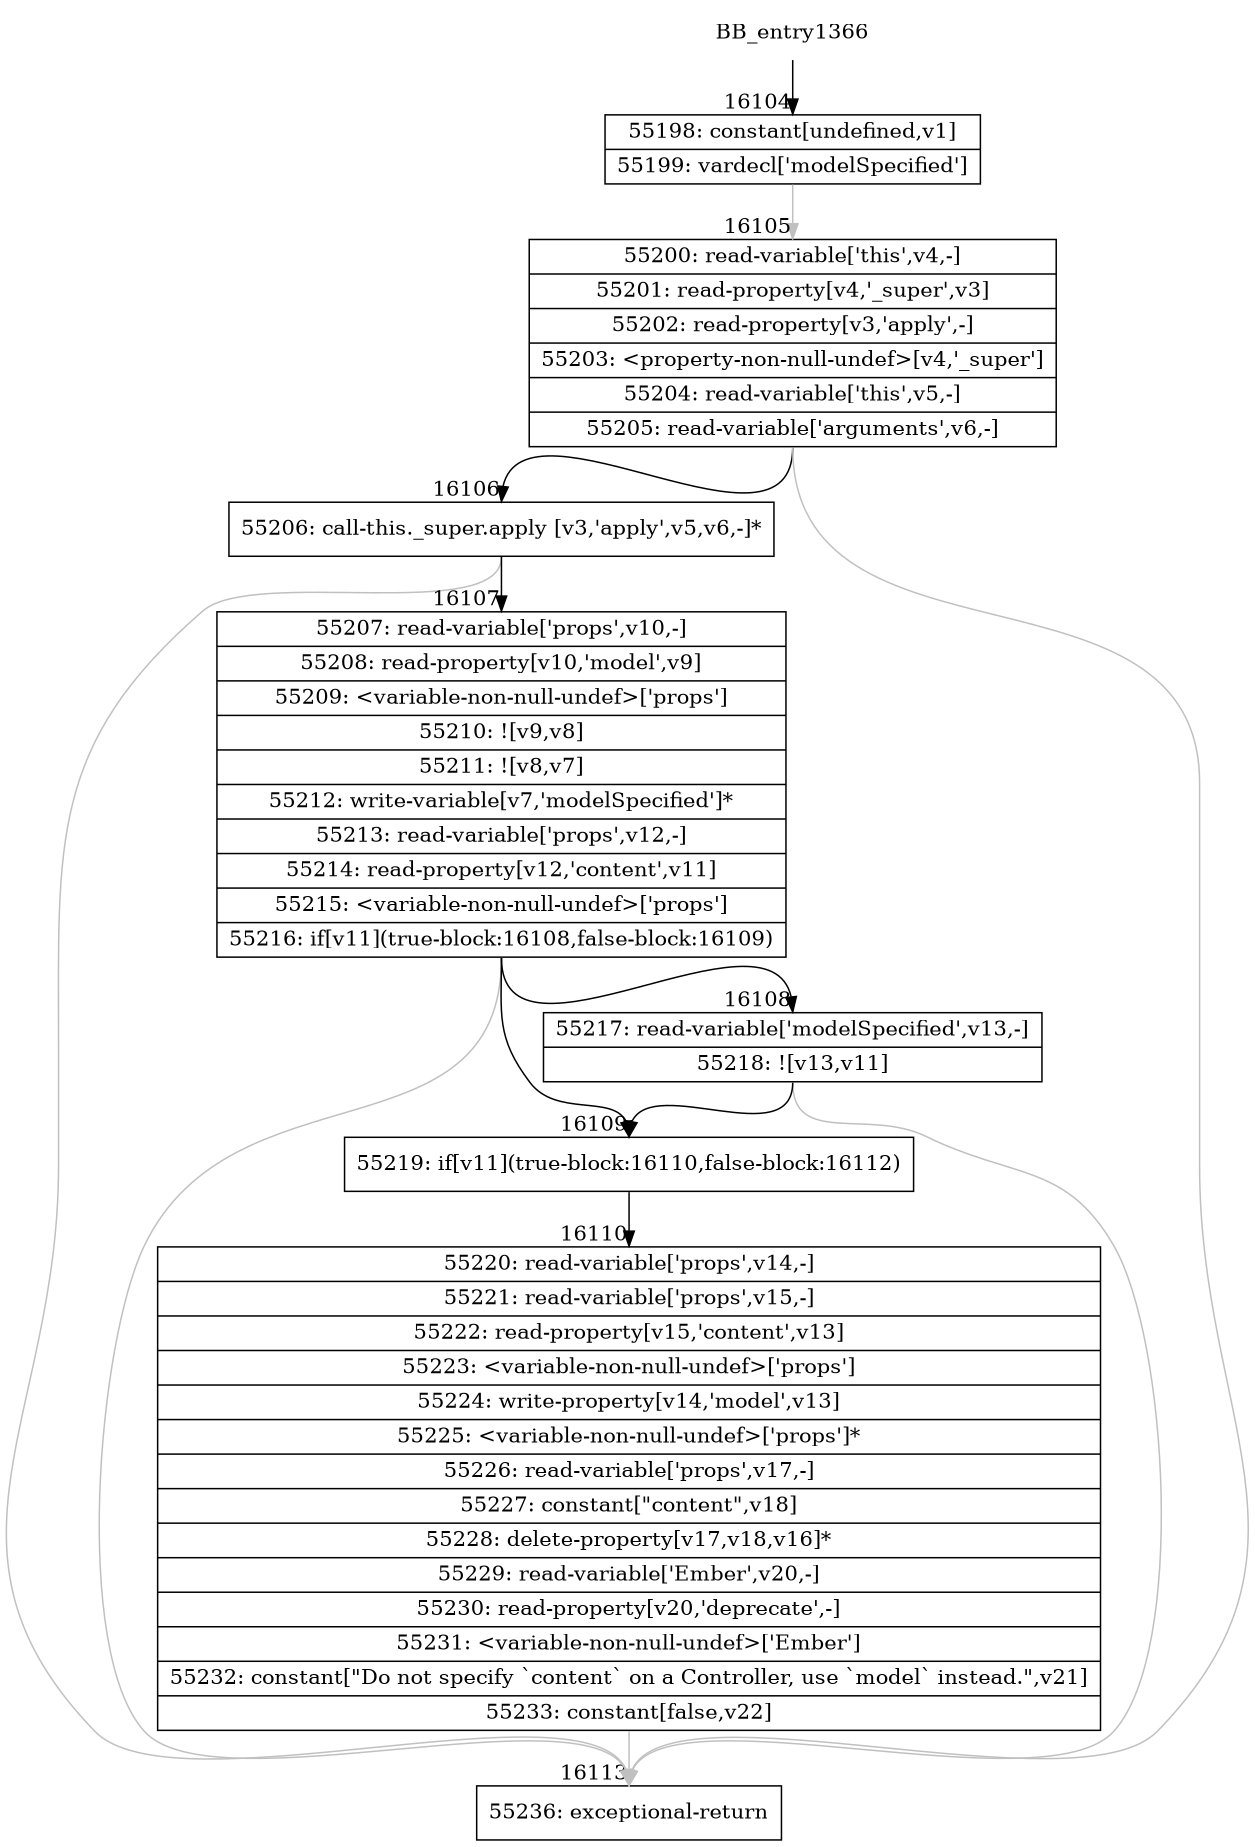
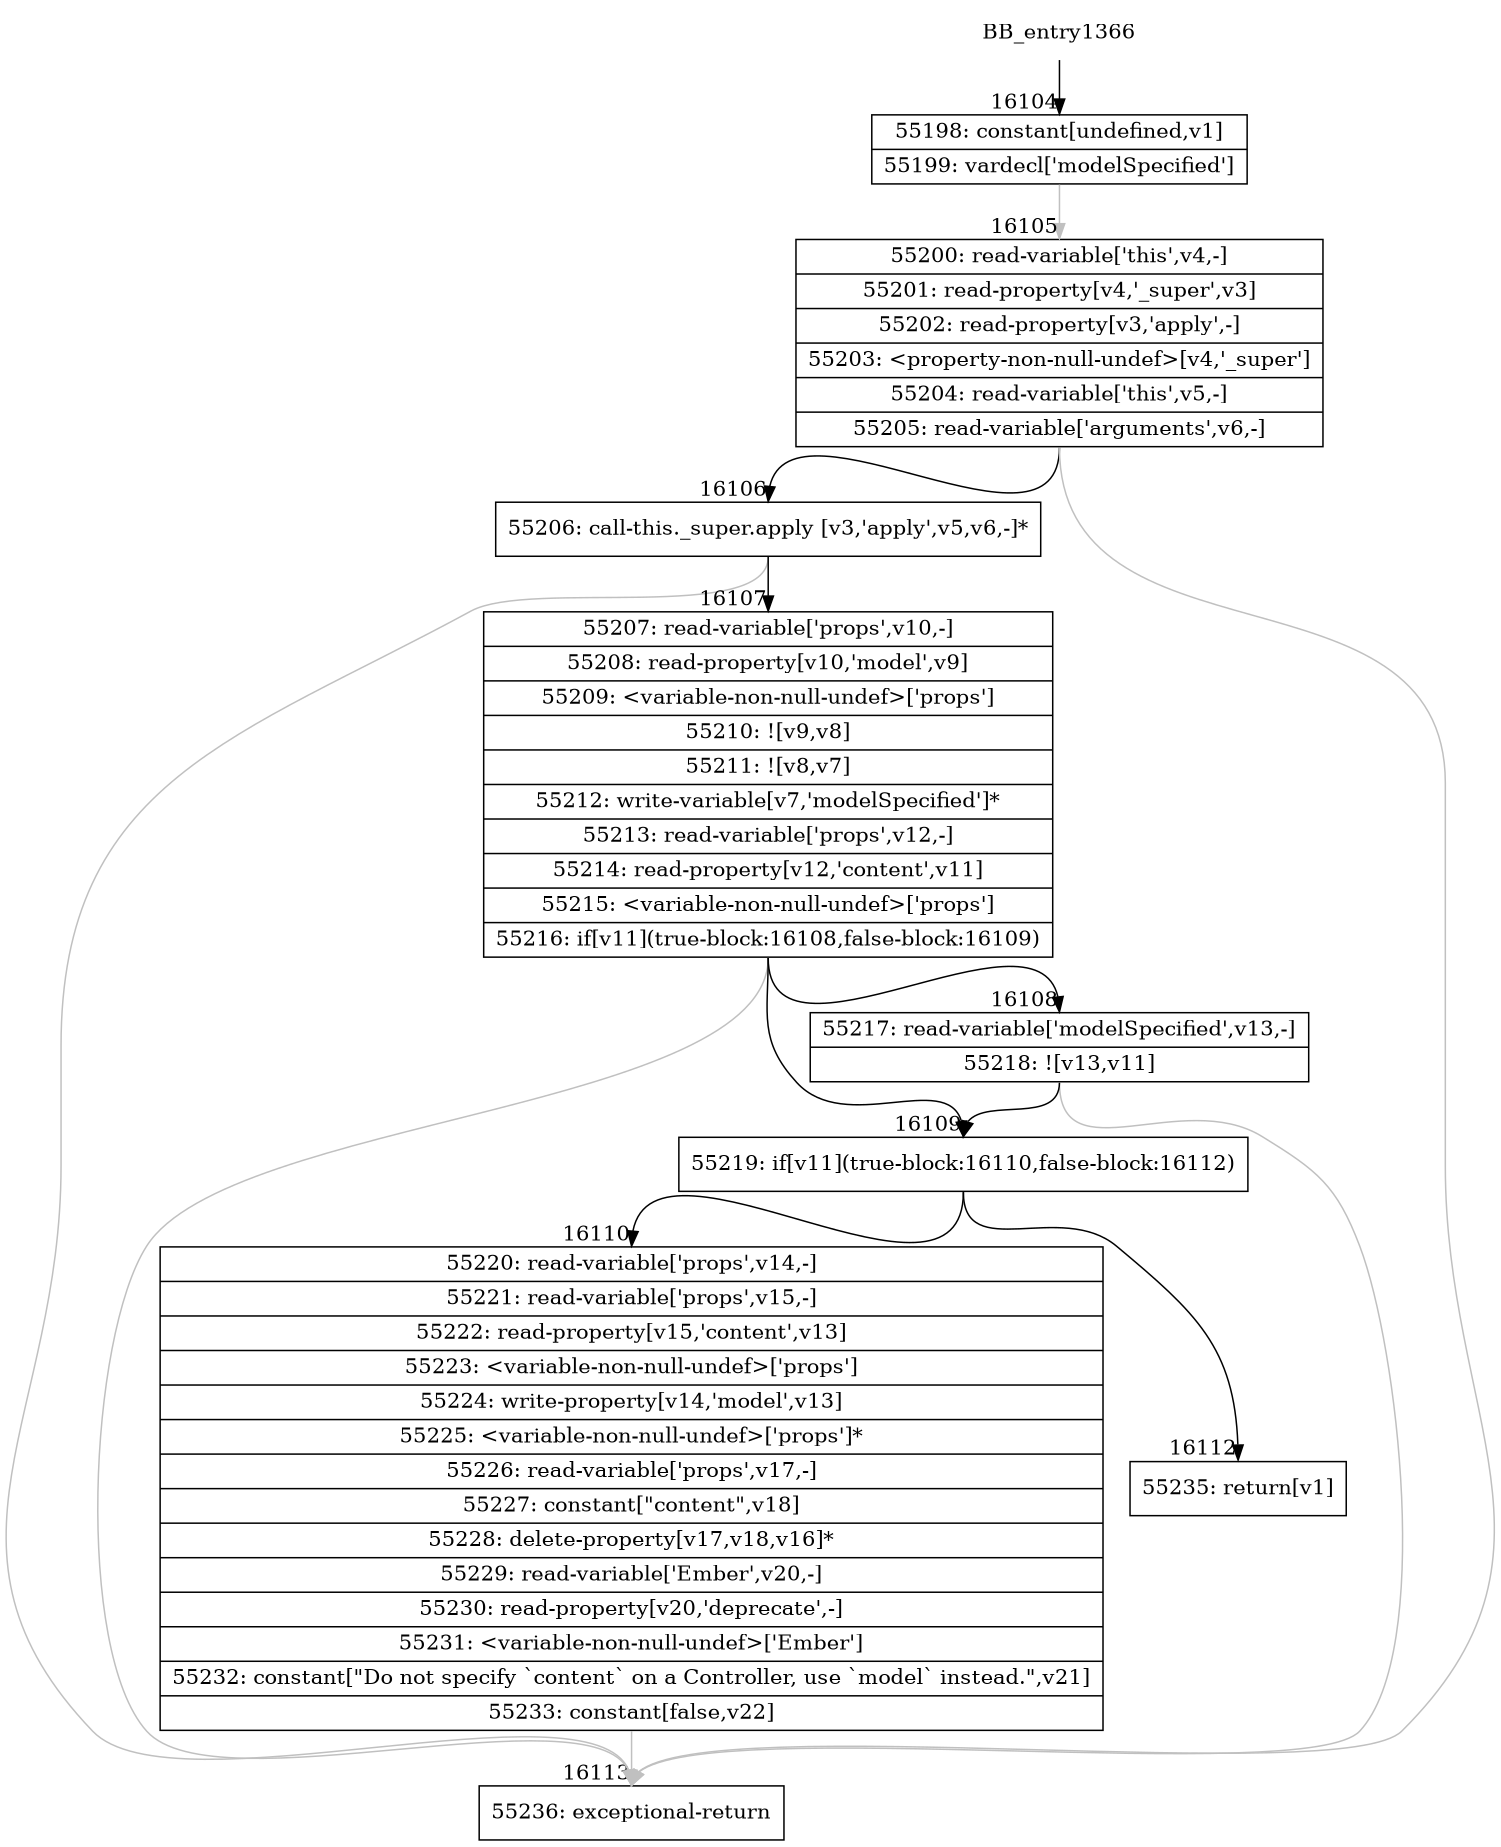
none -> (1238, 1489)
